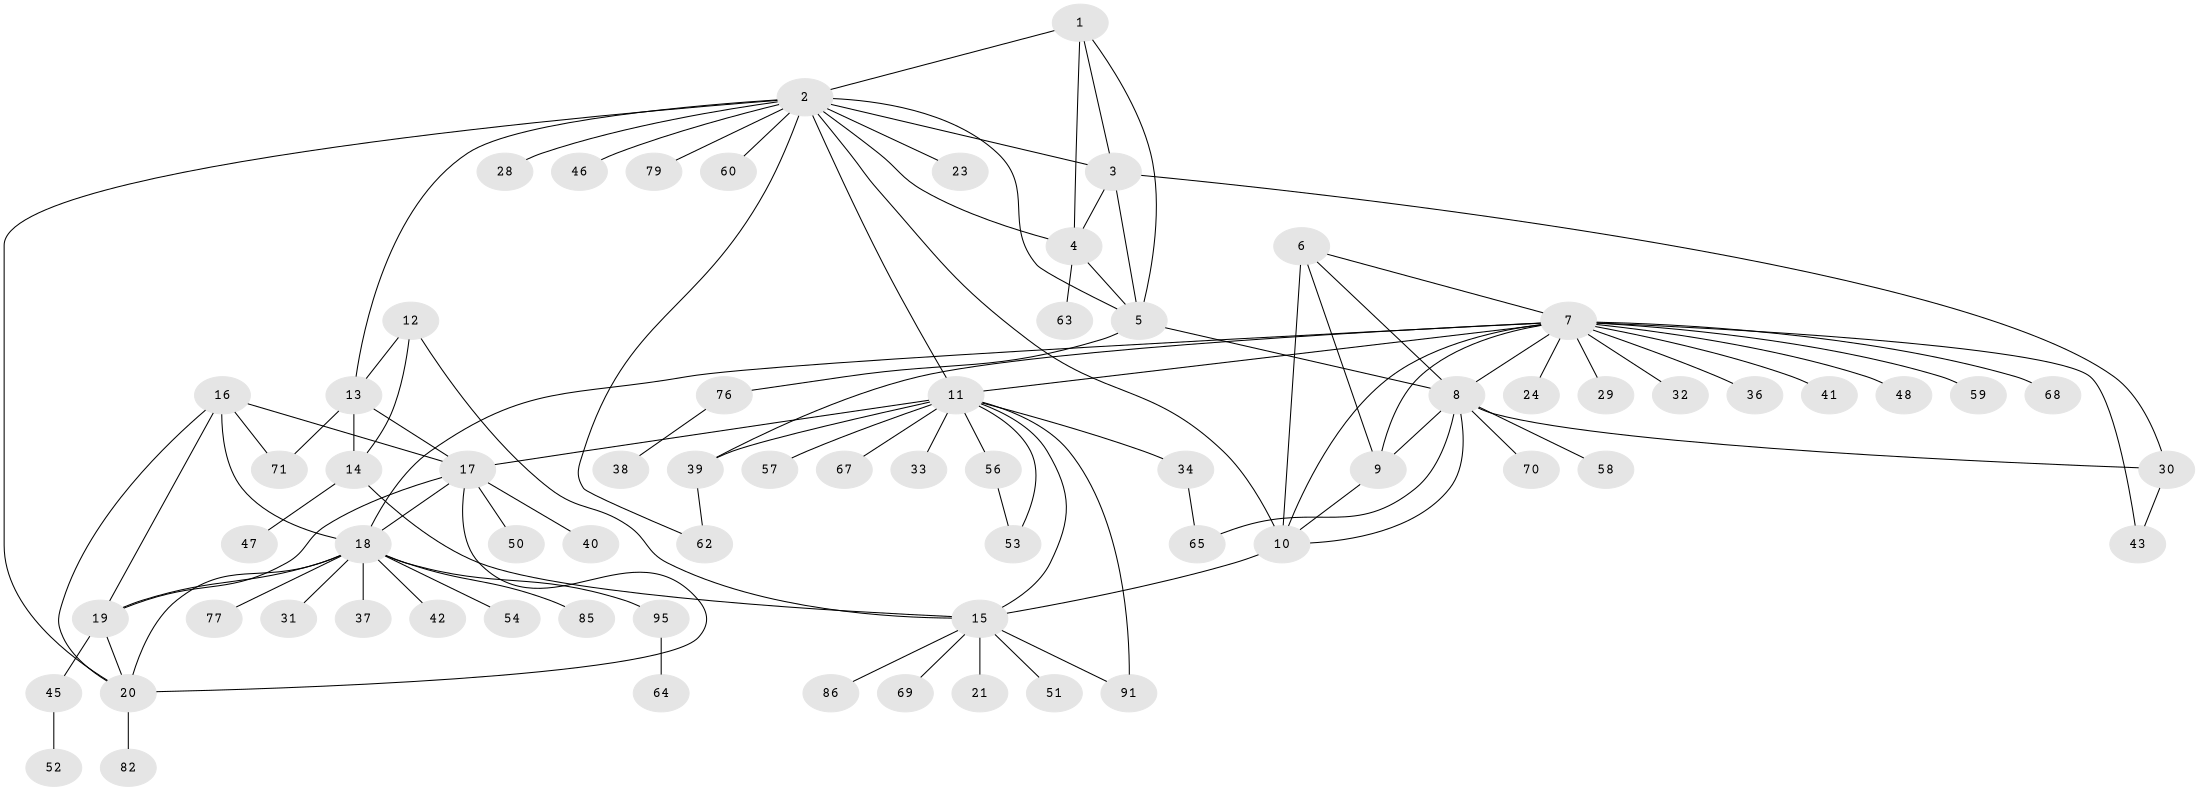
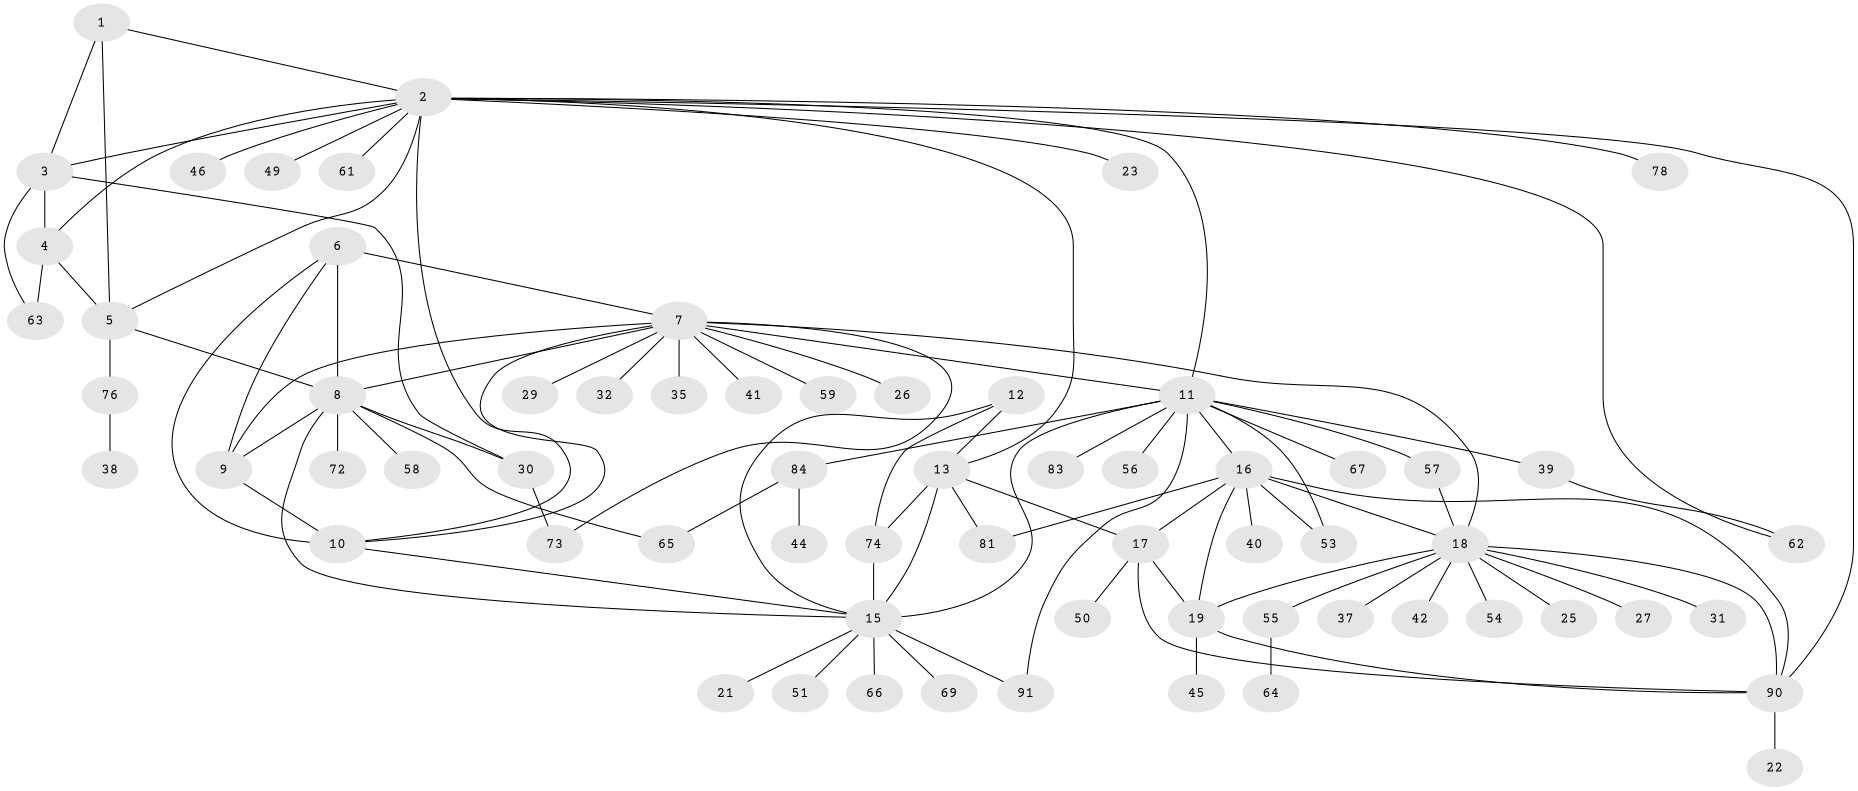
(1077, 135) -> none
(505, 172) -> (1660, 172)
(654, 172) -> (272, 172)
(728, 172) -> (347, 172)
(1126, 246) -> (4, 244)
(1078, 354) -> none
(1531, 395) -> (903, 395)
(1755, 395) -> (679, 395)
(1904, 395) -> none
(2053, 395) -> none
(712, 432) -> (1216, 433)
(279, 470) -> (987, 544)
(354, 470) -> (874, 544)
(919, 470) -> (1056, 470)
(1186, 470) -> (799, 470)
(1531, 470) -> (338, 470)
(416, 507) -> (1447, 508)
(529, 507) -> (1249, 507)
(1003, 507) -> (1287, 507)
(1421, 513) -> (488, 600)
(249, 544) -> none
none -> (799, 544)
(2138, 544) -> (555, 544)
none -> (918, 548)
(214, 619) -> (1643, 619)
(587, 619) -> (1569, 619)
(661, 619) -> (1271, 619)
(128, 693) -> (1775, 693)
(831, 693) -> (875, 693)
(54, 768) -> none
(128, 768) -> (1775, 768)
